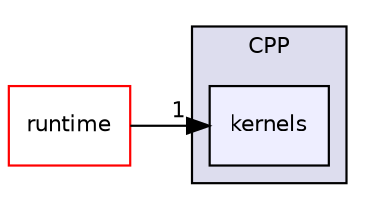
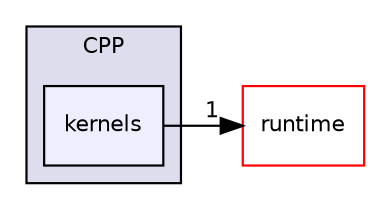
(159, 126) -> (195, 126)
